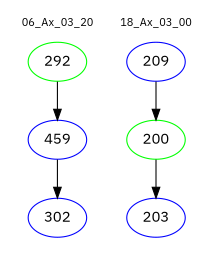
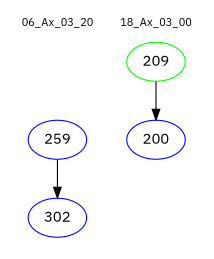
(57, 62) -> none
(156, 62) -> (156, 62)
(57, 140) -> (57, 140)
(156, 140) -> (156, 140)
(156, 218) -> none
